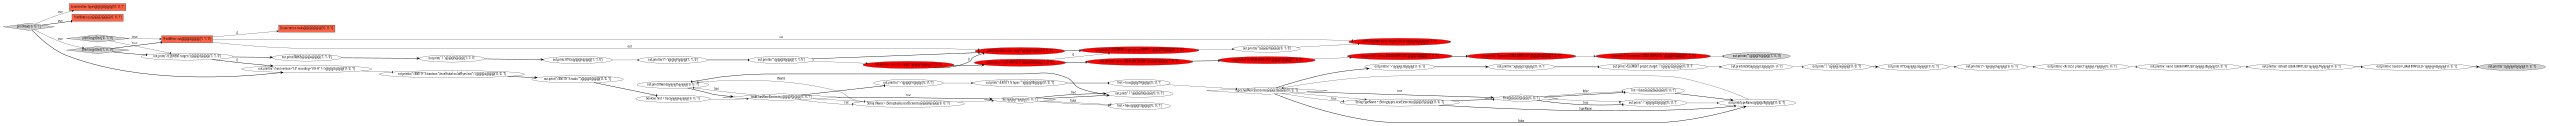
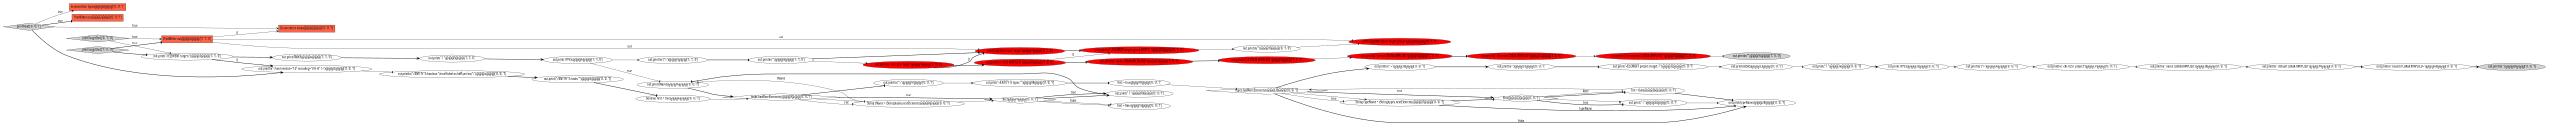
(57, 41) -> (165, 28)
(1518, 76) -> (1467, 88)
(726, 92) -> (625, 72)
(1703, 97) -> (1703, 97)
